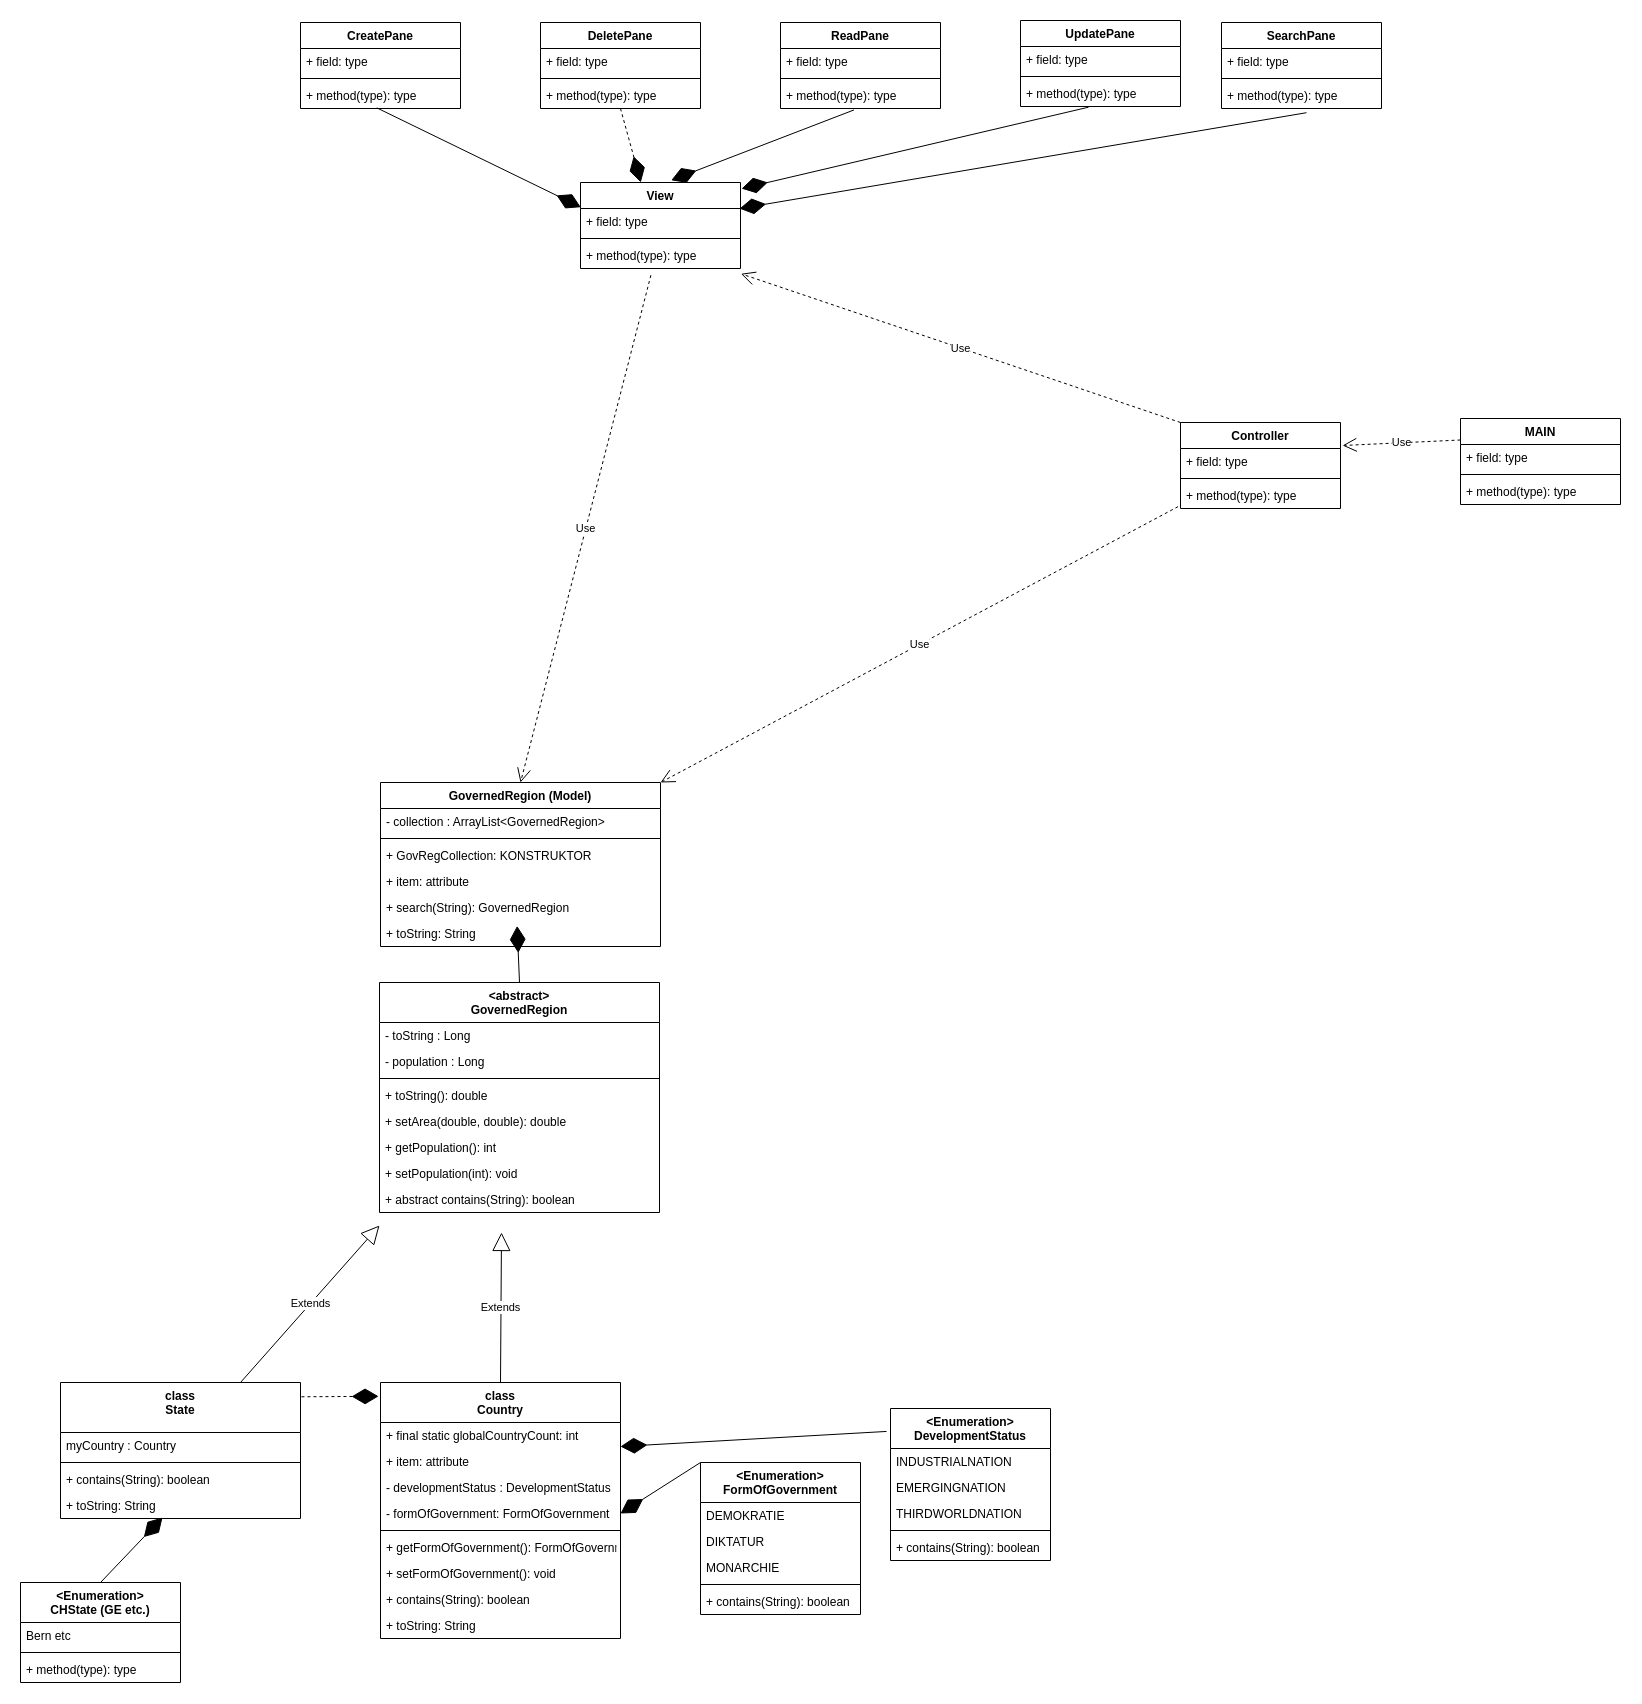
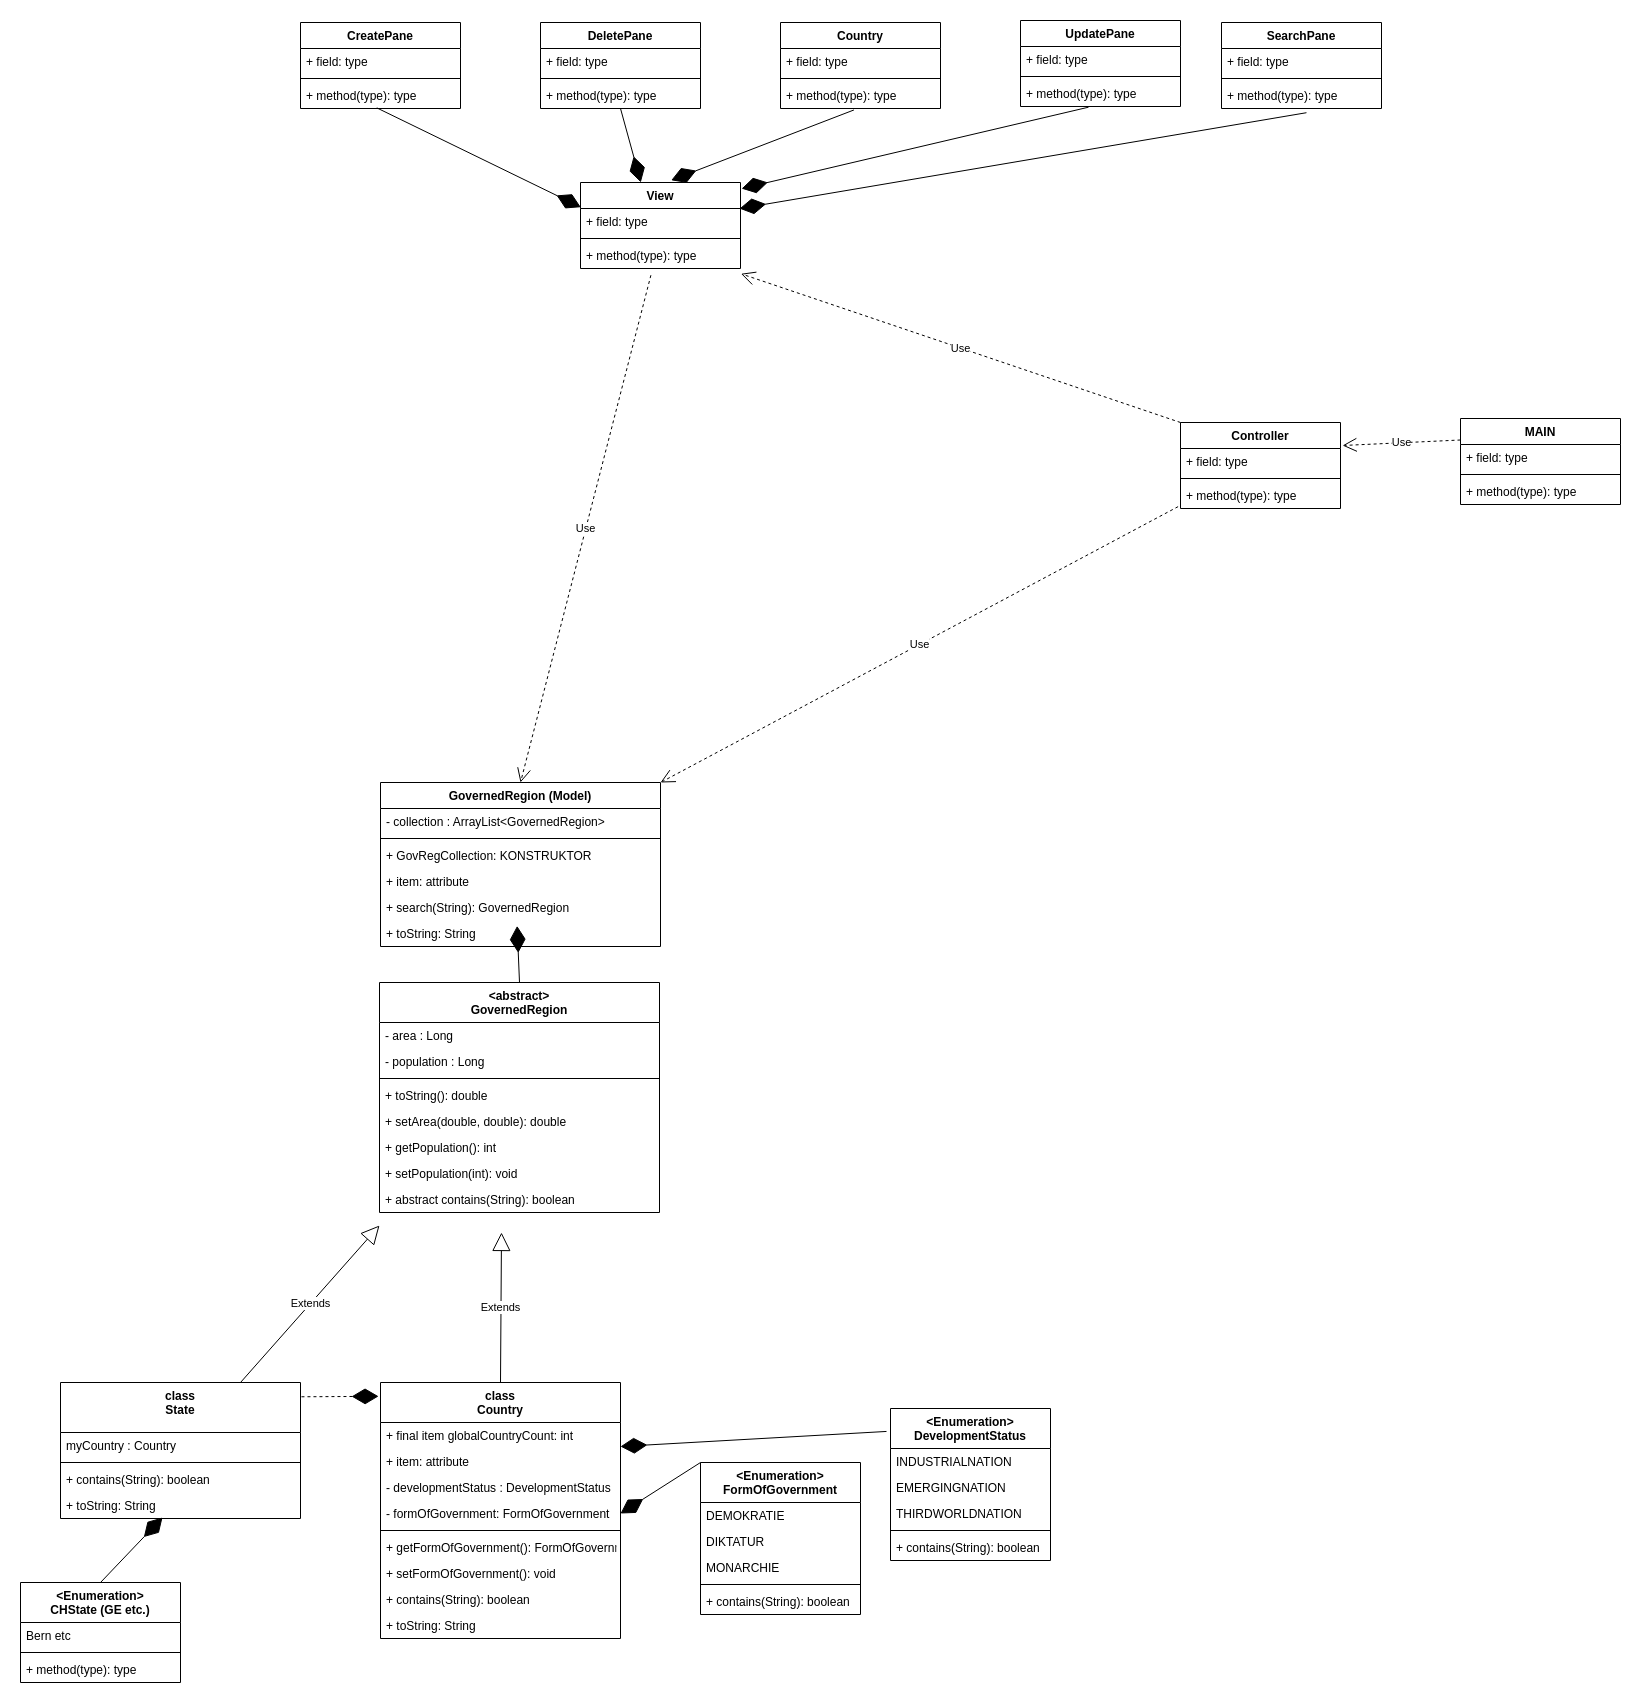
(860, 36) -> (860, 36)
(627, 133) -> (627, 133)
(434, 1036) -> (422, 1036)
(497, 1436) -> (490, 1436)
